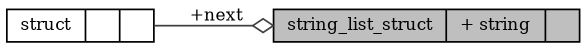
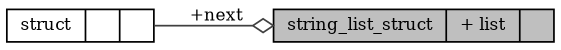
(496, 25) -> (483, 25)
